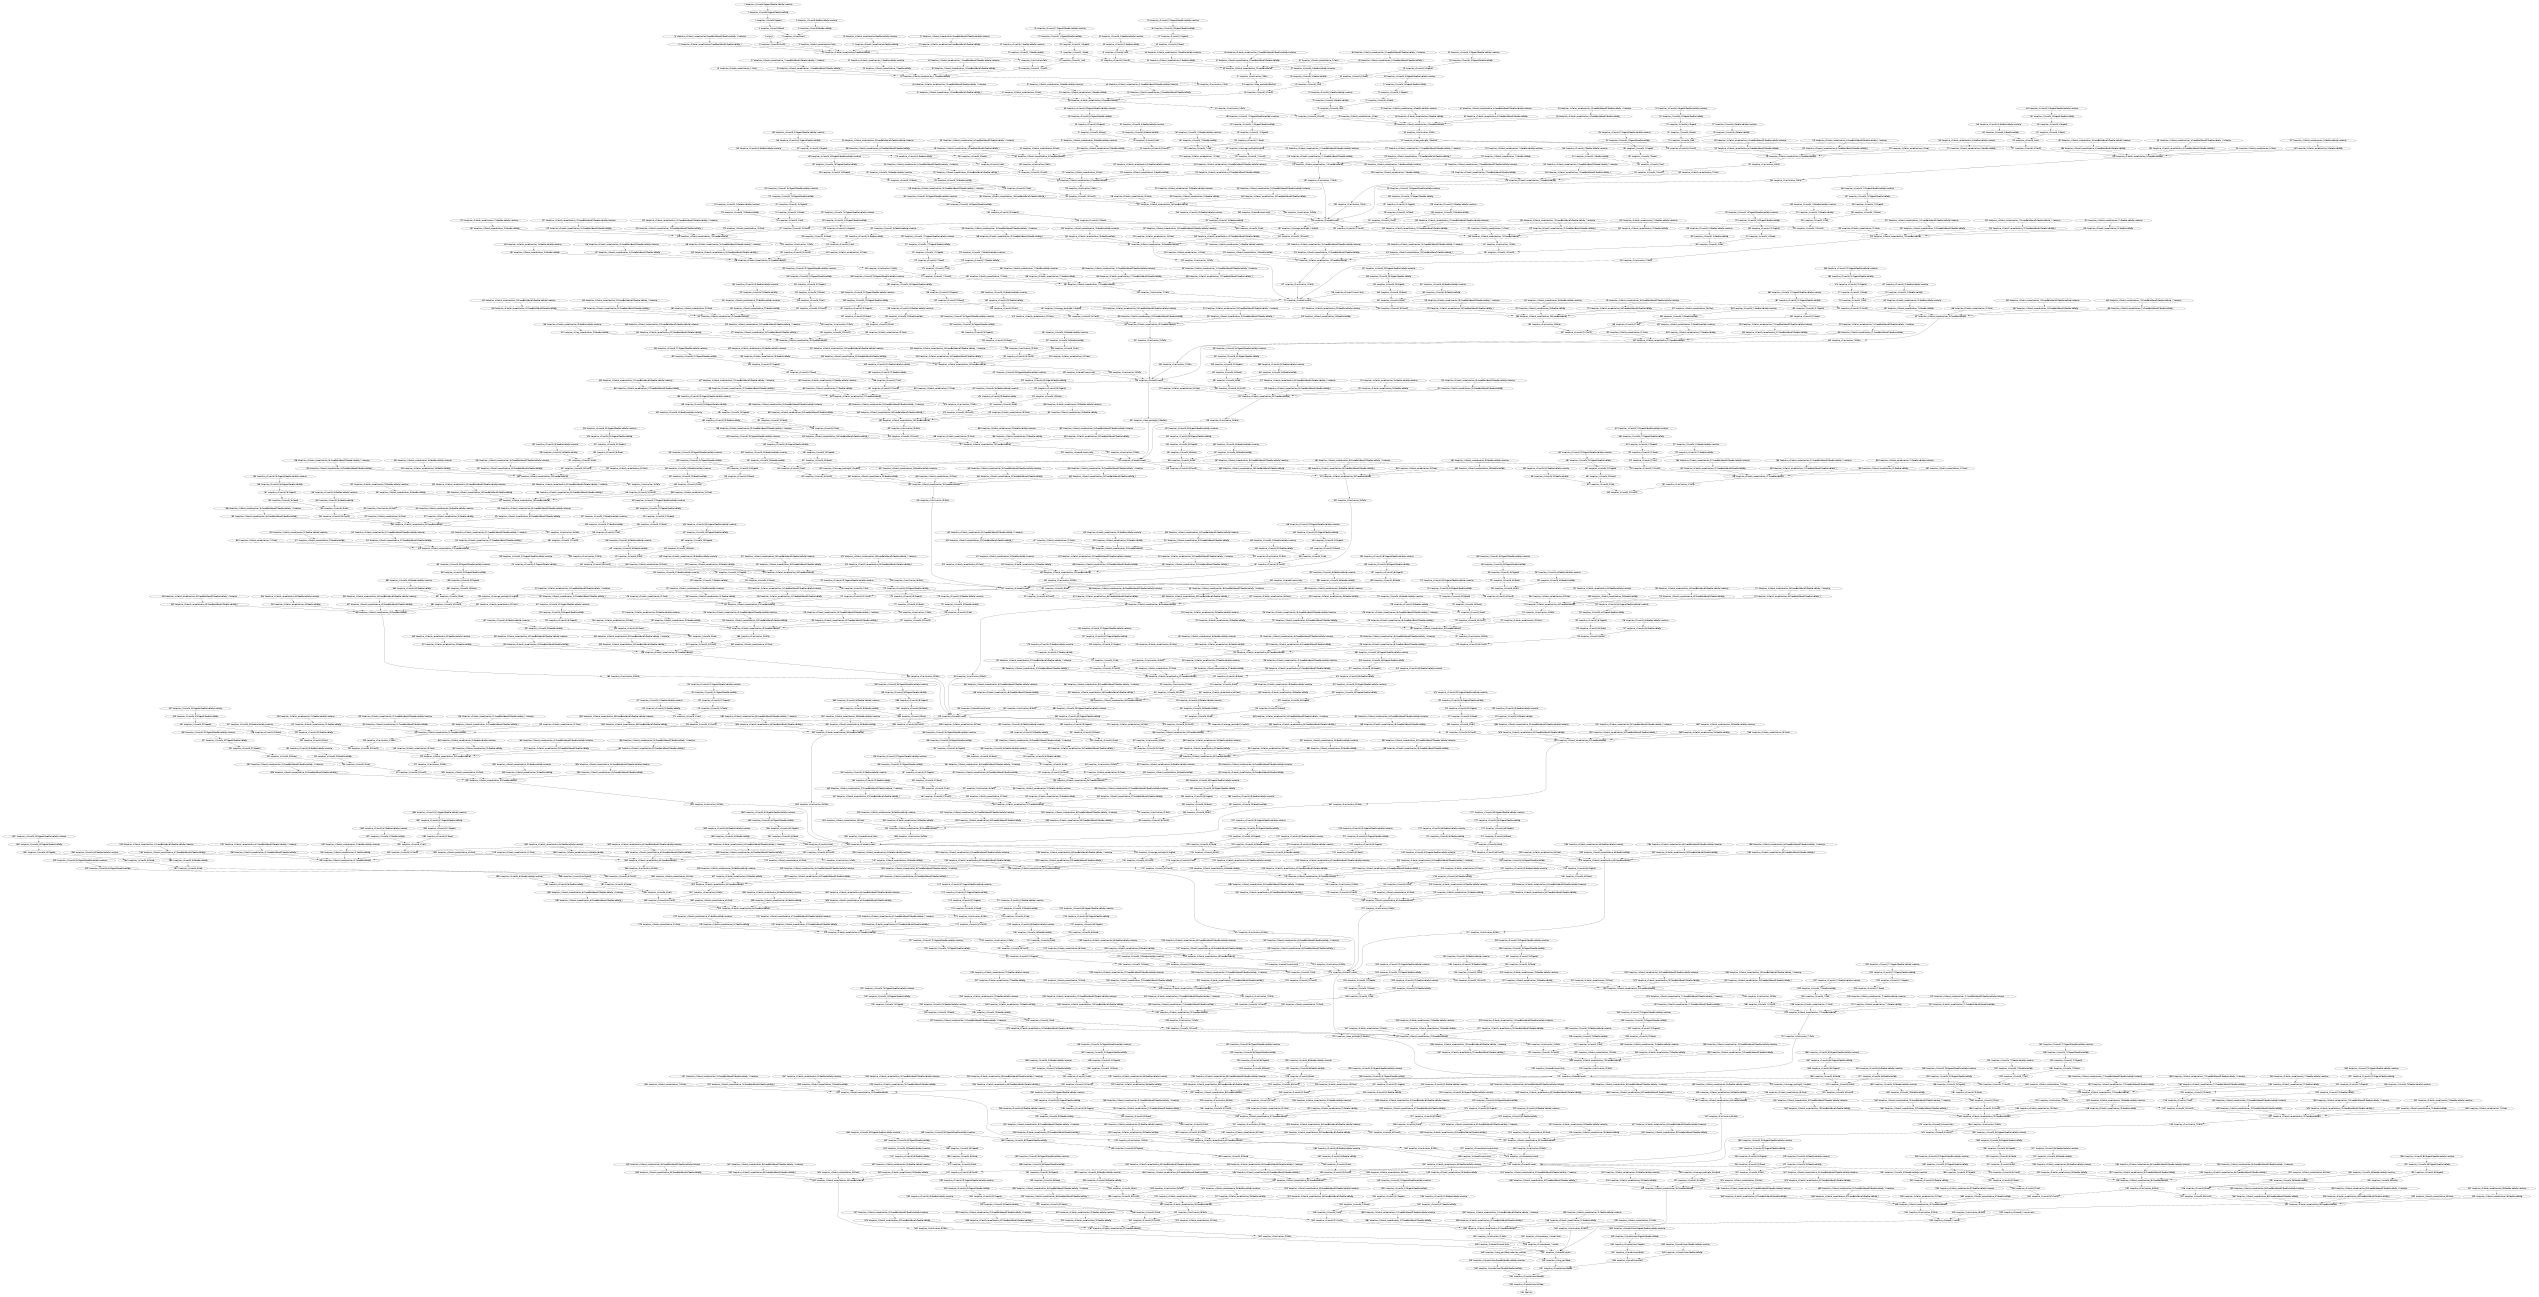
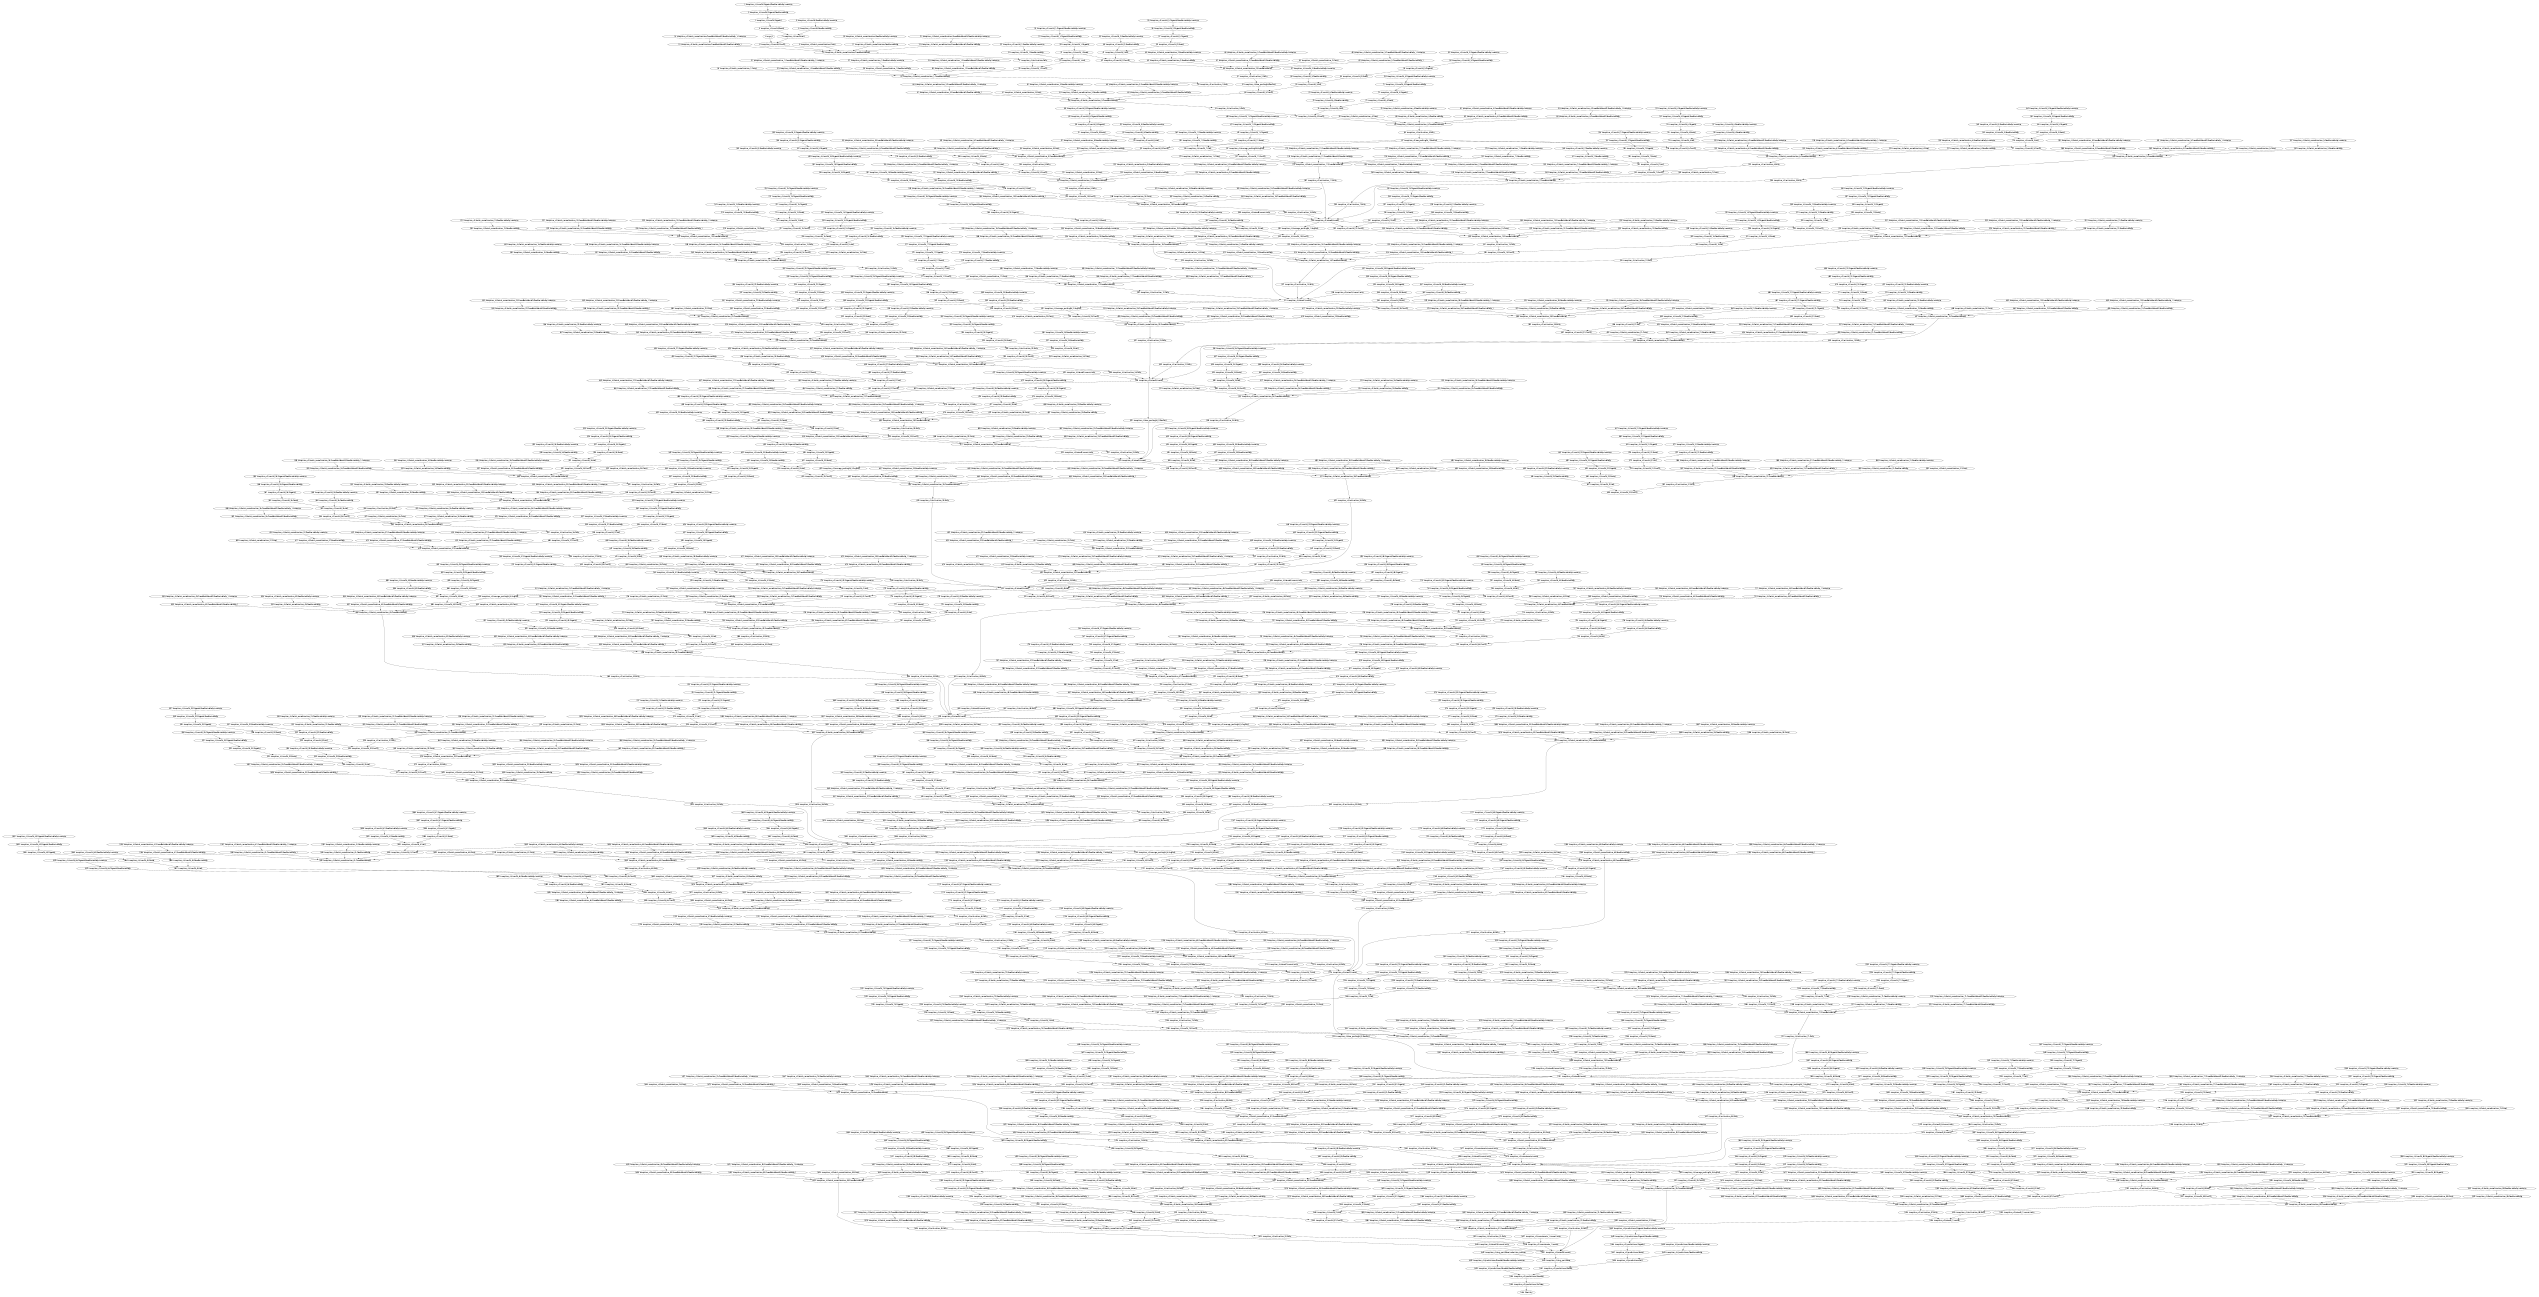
(584, 333) -> (584, 333)
none -> (1105, 653)
